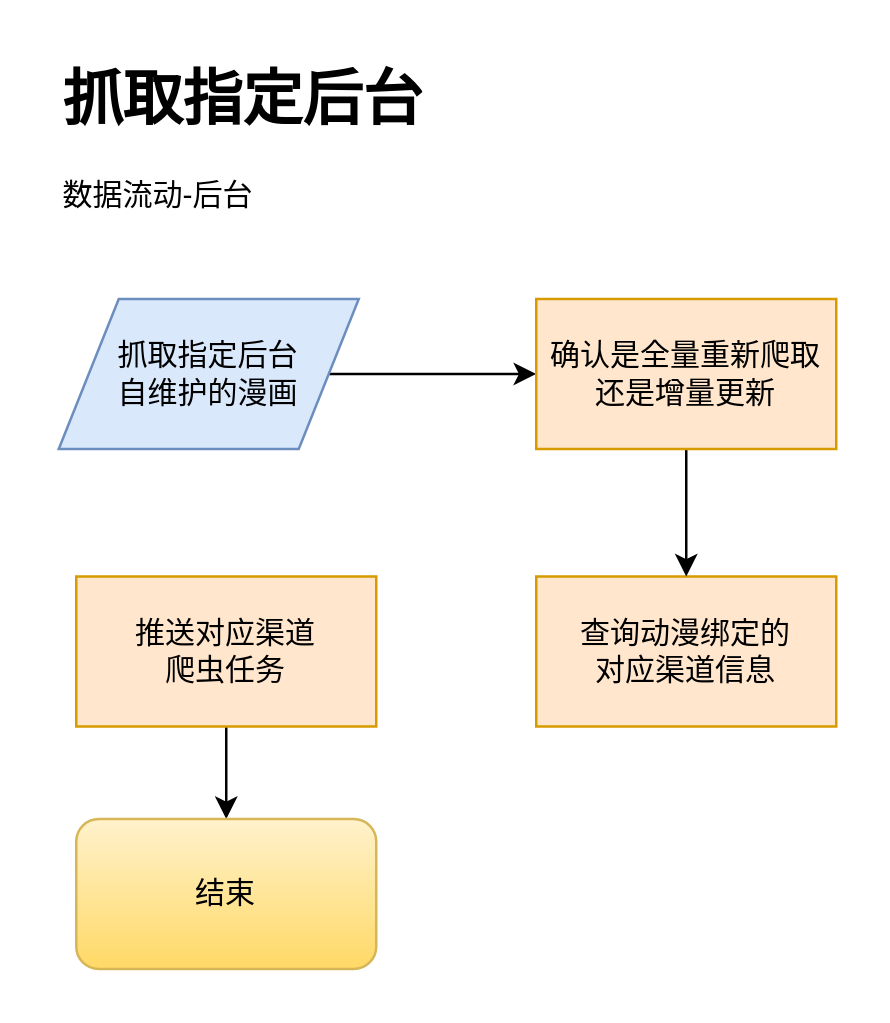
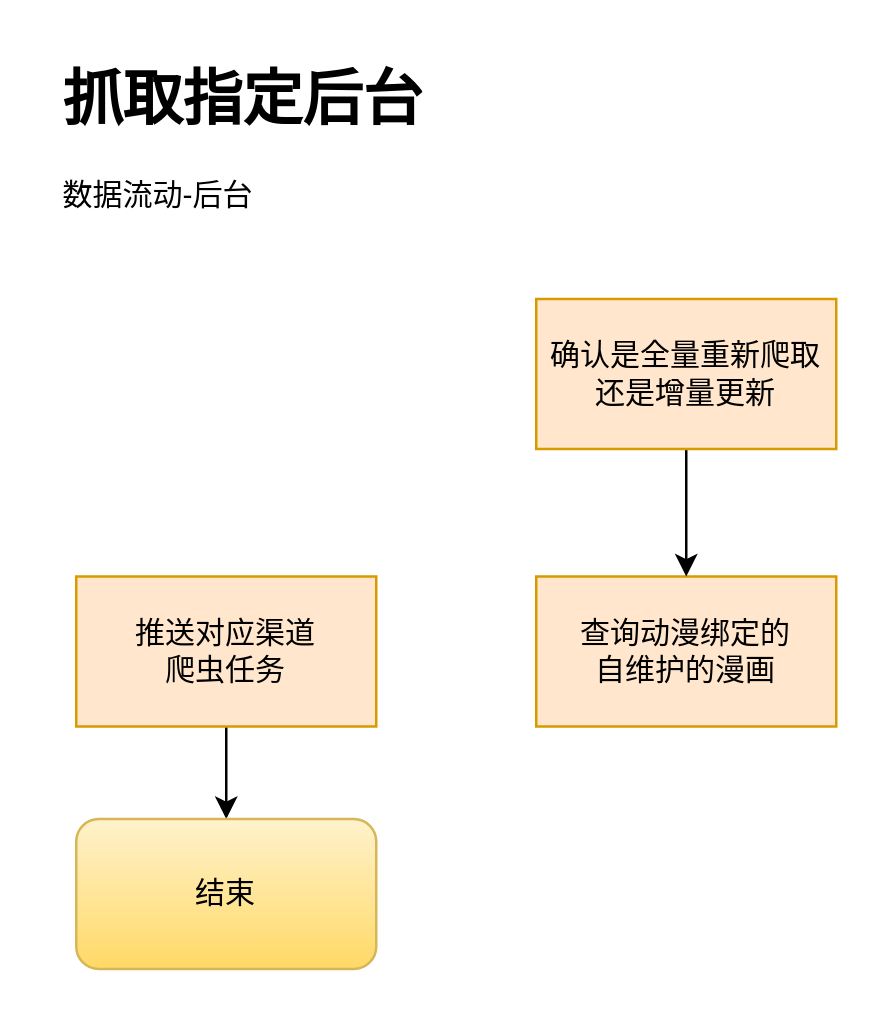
(209, 374) -> none
(424, 374) -> none
(686, 651) -> (686, 651)
